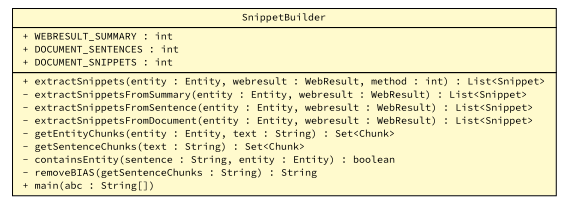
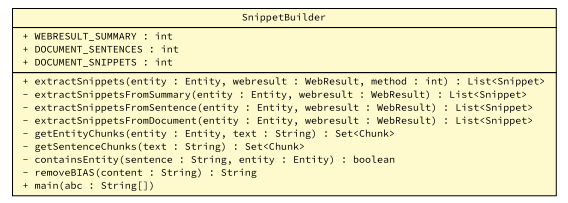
(170, 173) -> (140, 173)
